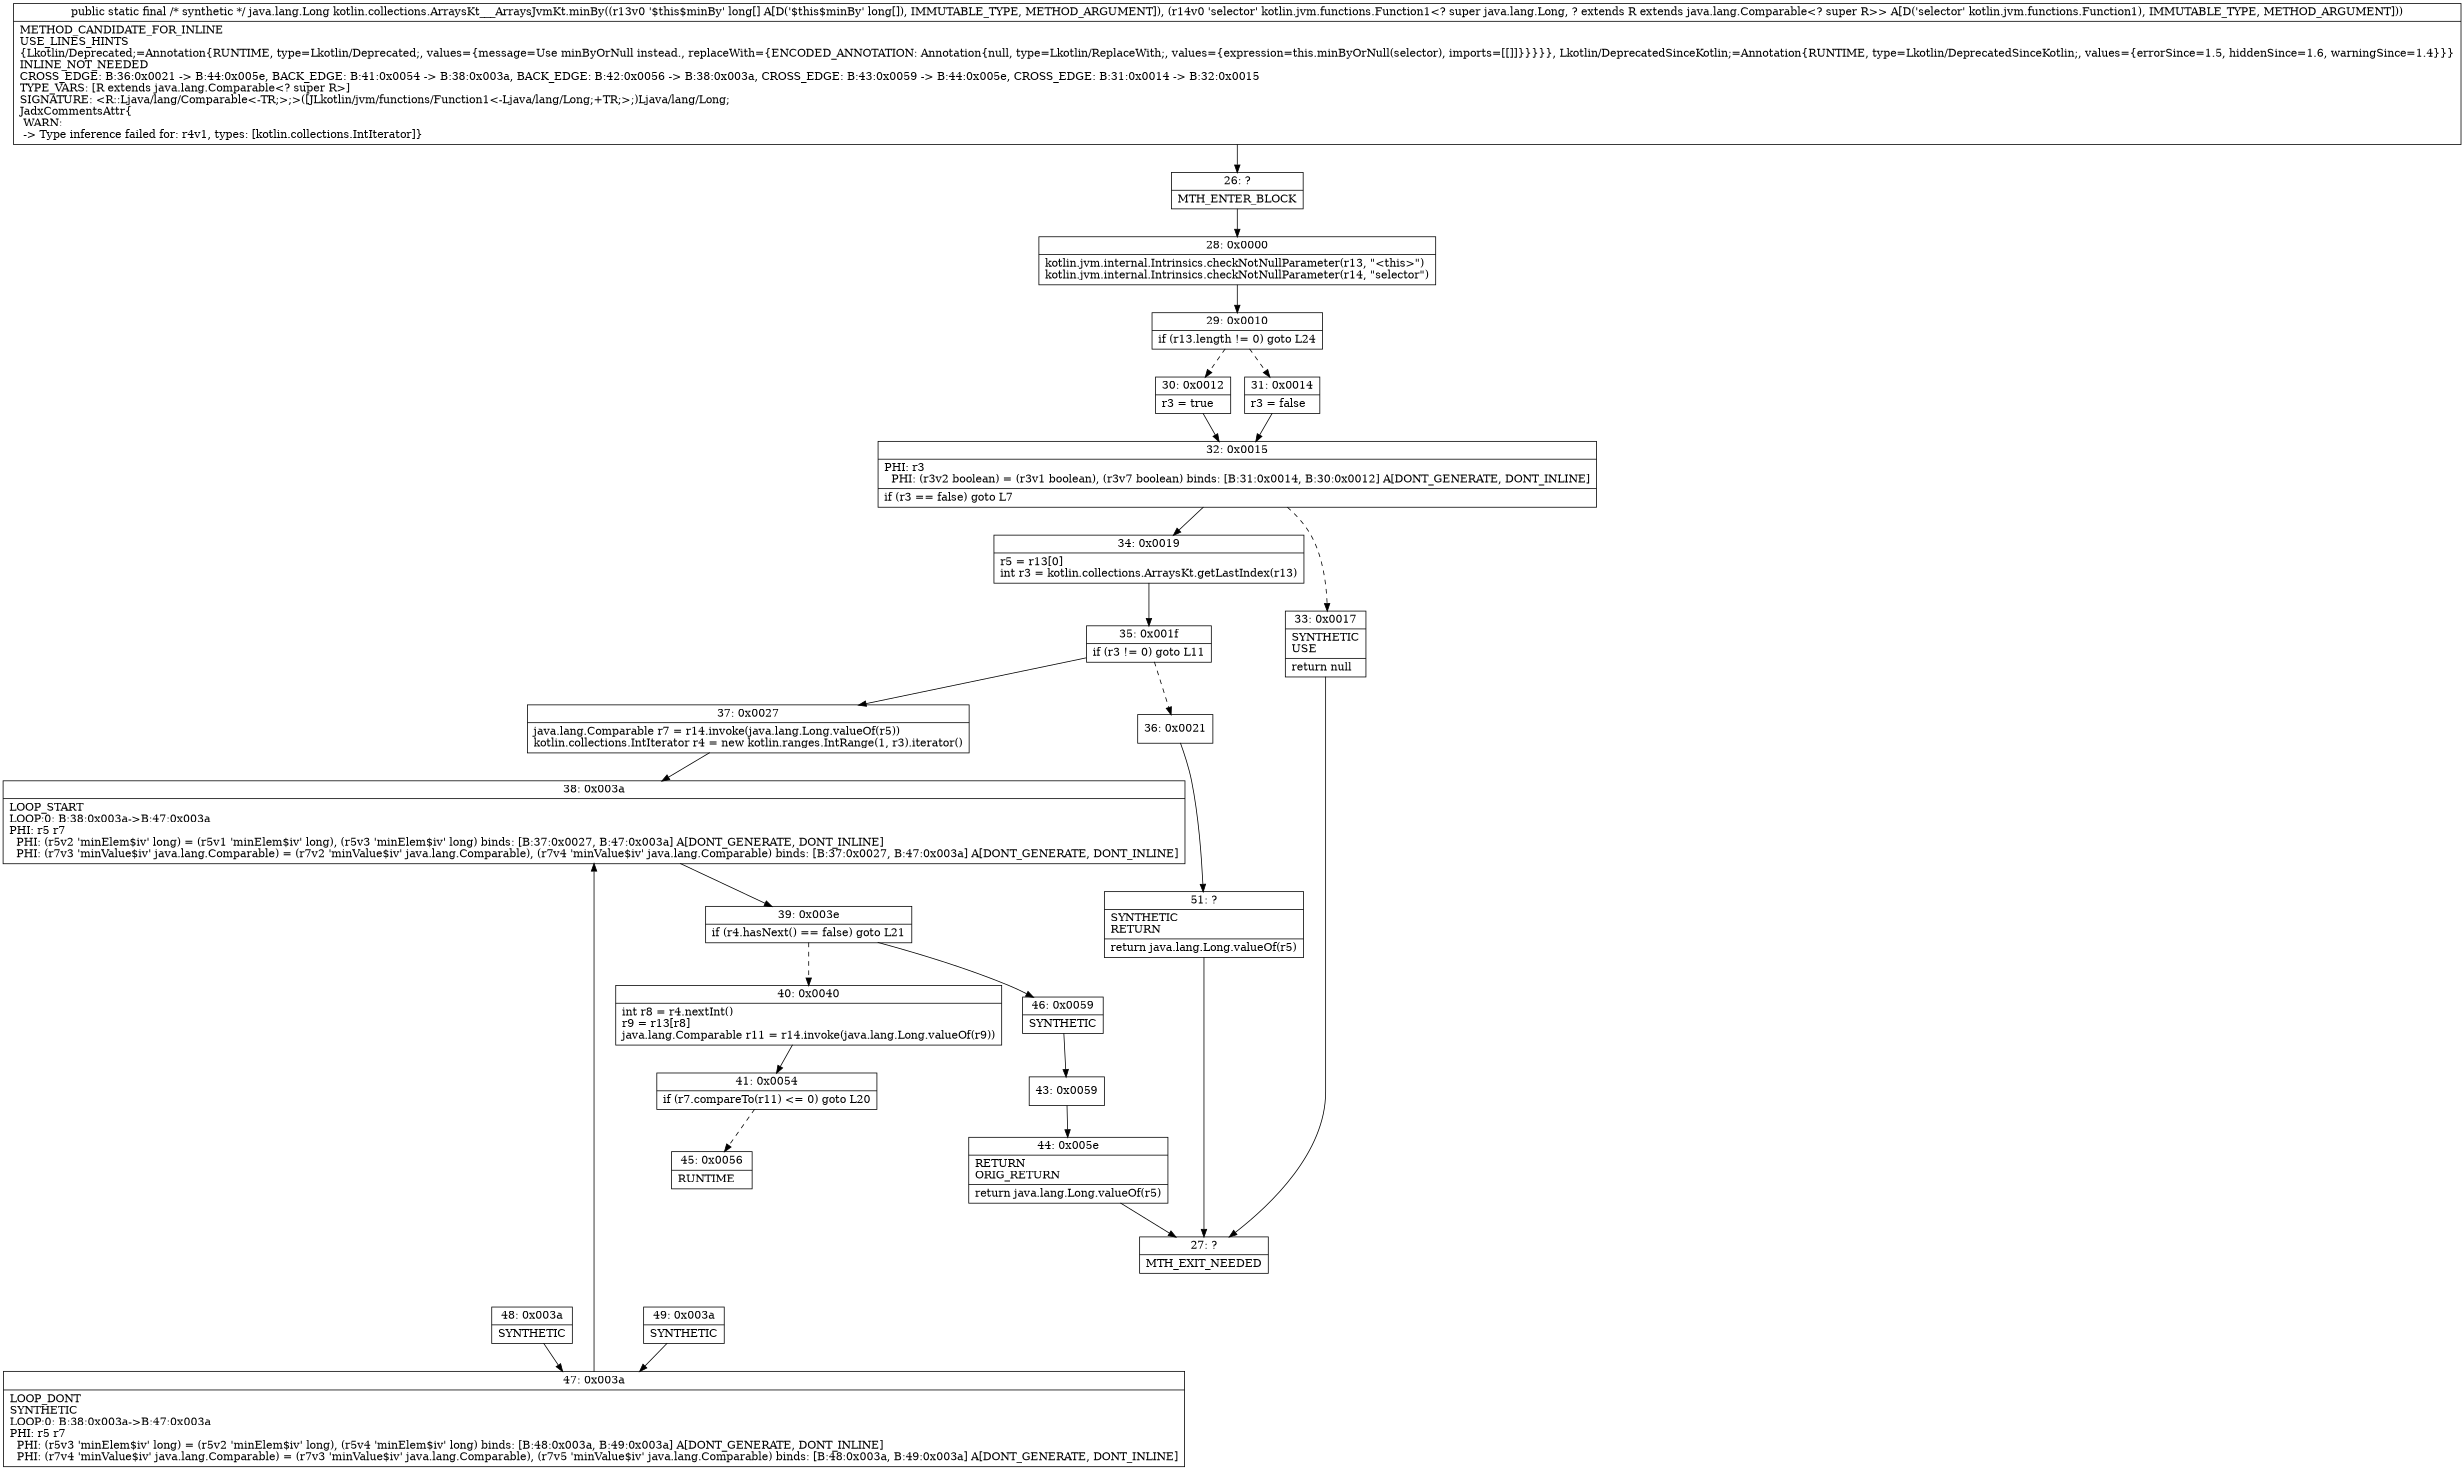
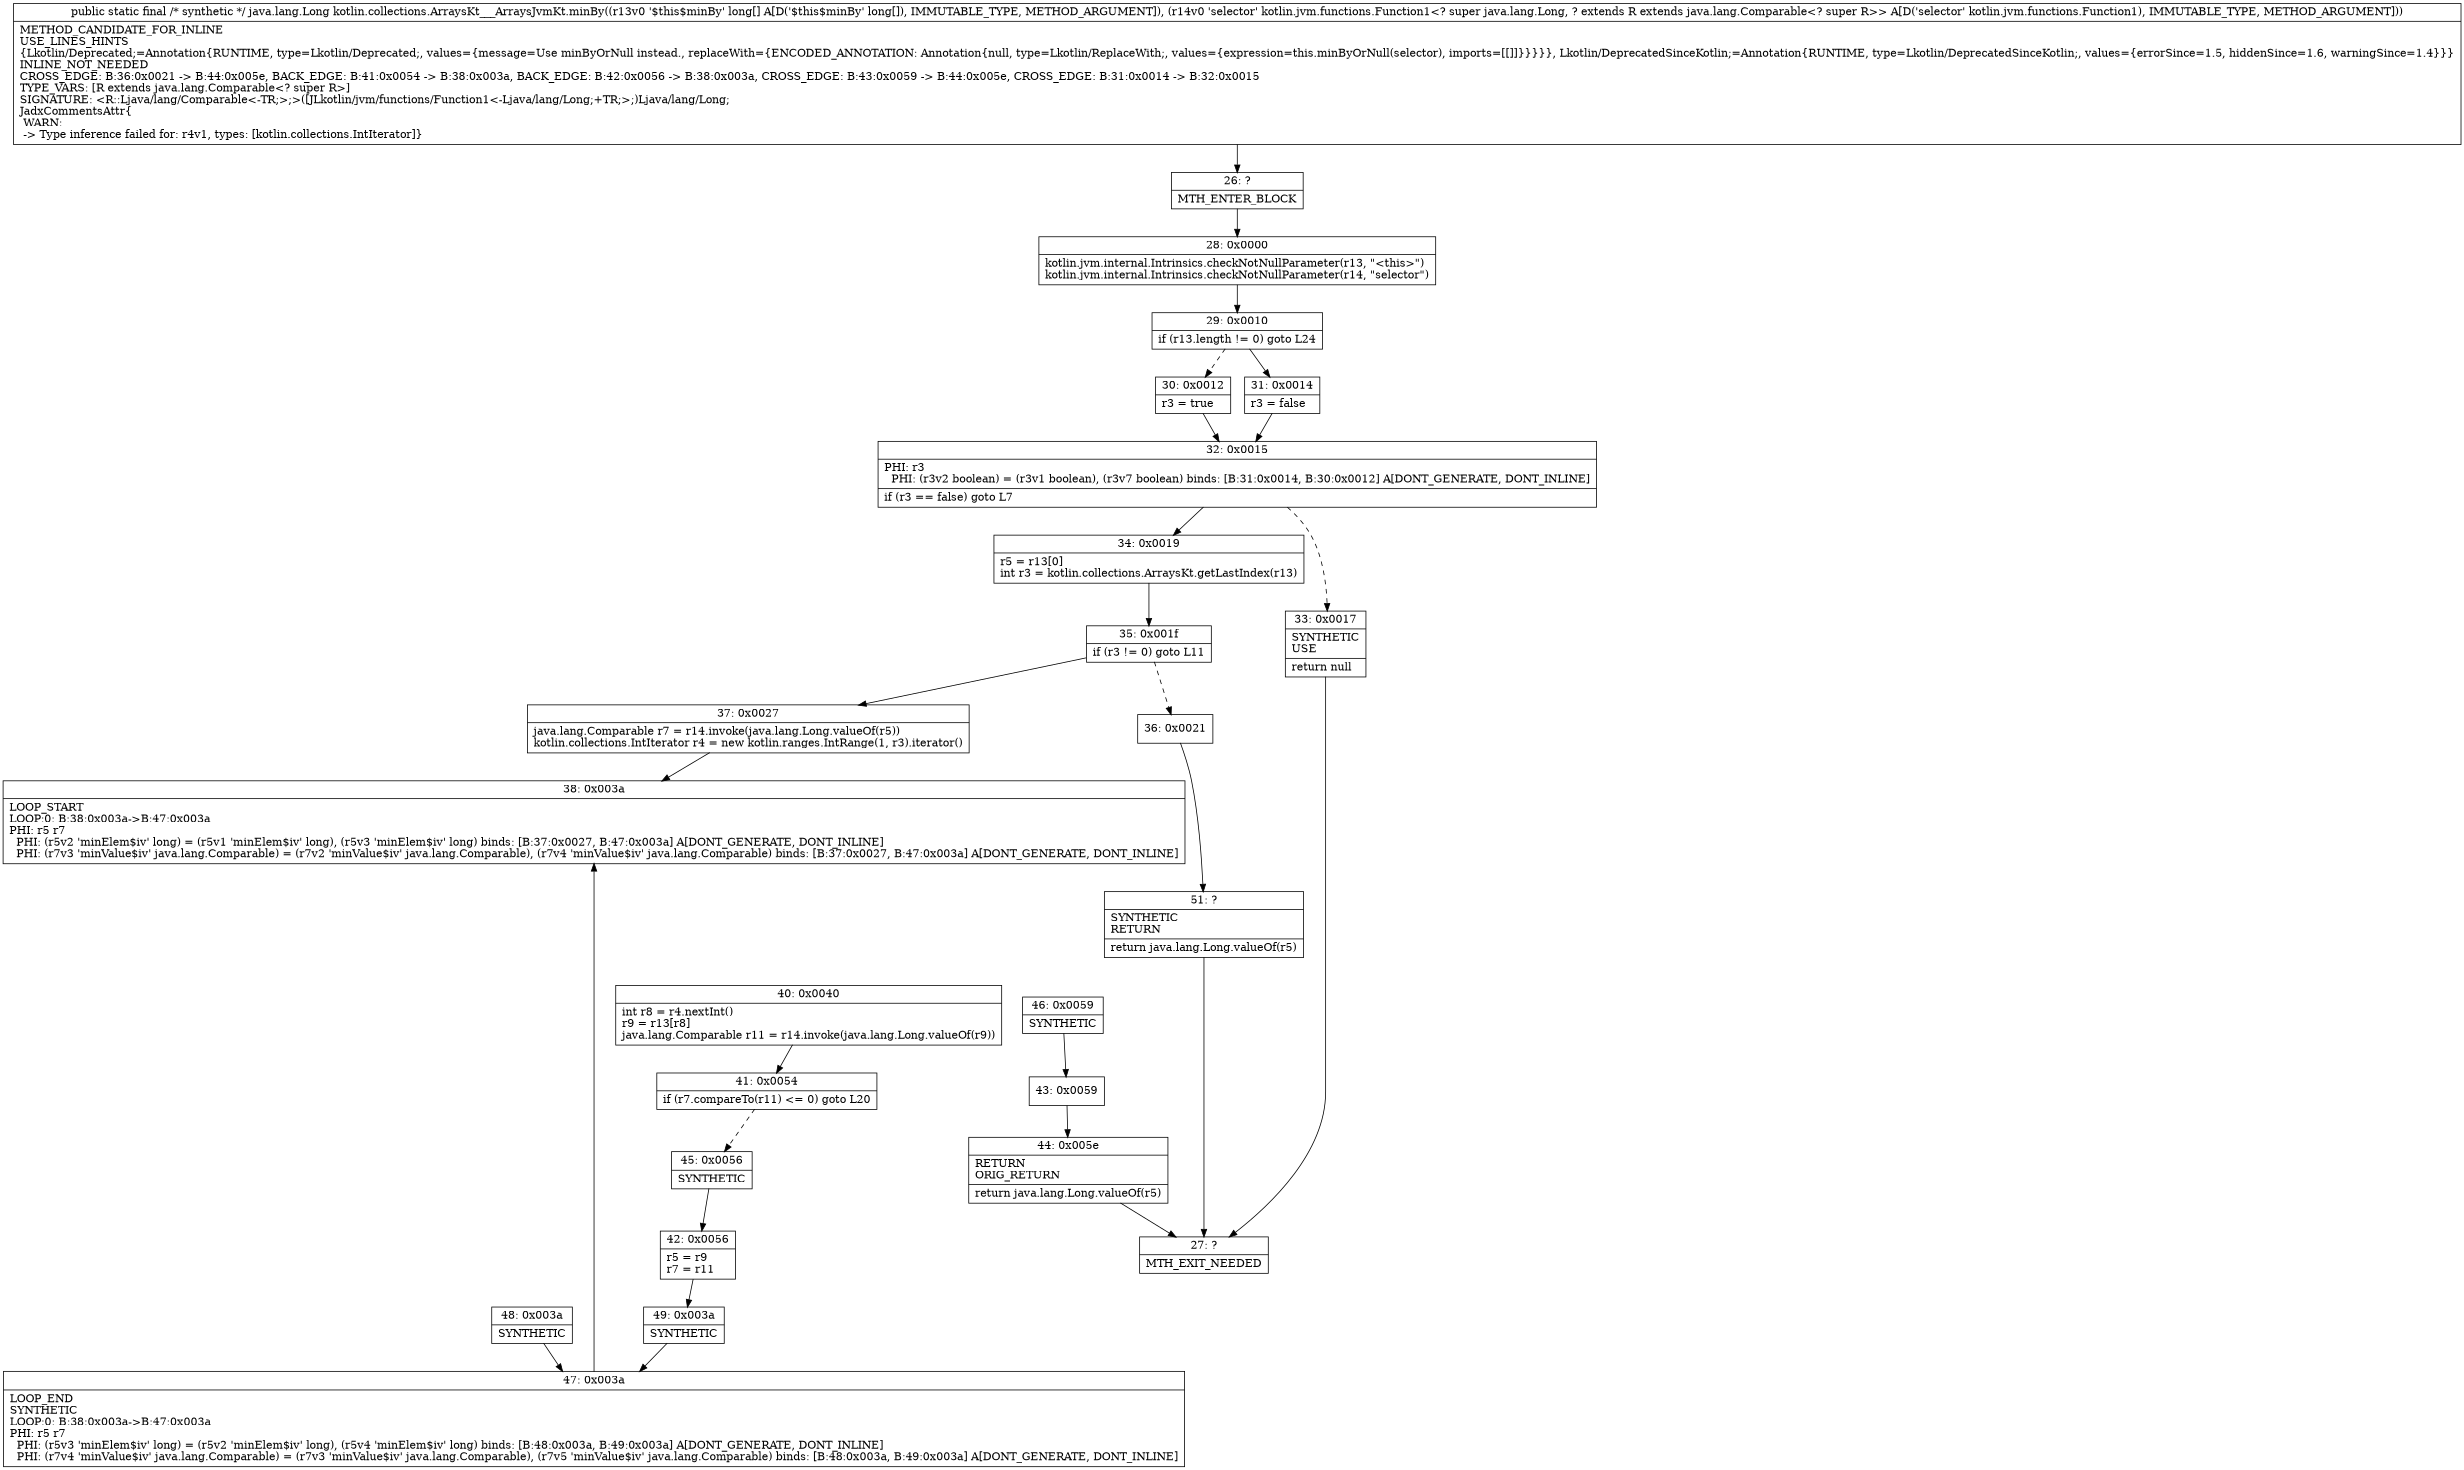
(1257, 360) -> (1257, 360)
(809, 925) -> none
(706, 1179) -> (712, 1179)
none -> (698, 1255)
(45, 1399) -> (41, 1399)
